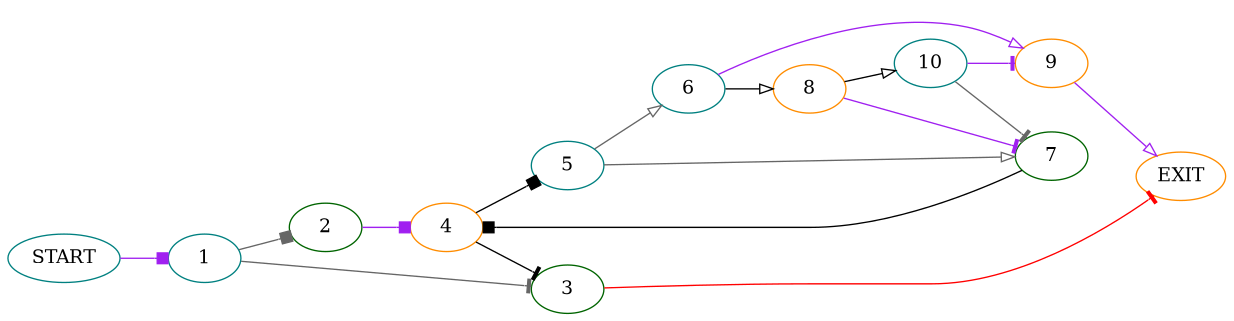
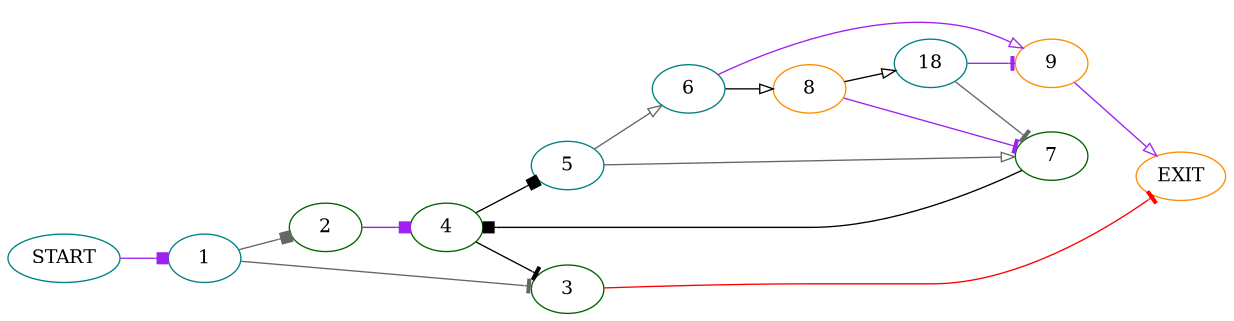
(931, 63) -> (931, 63)
(447, 227) -> (447, 227)
